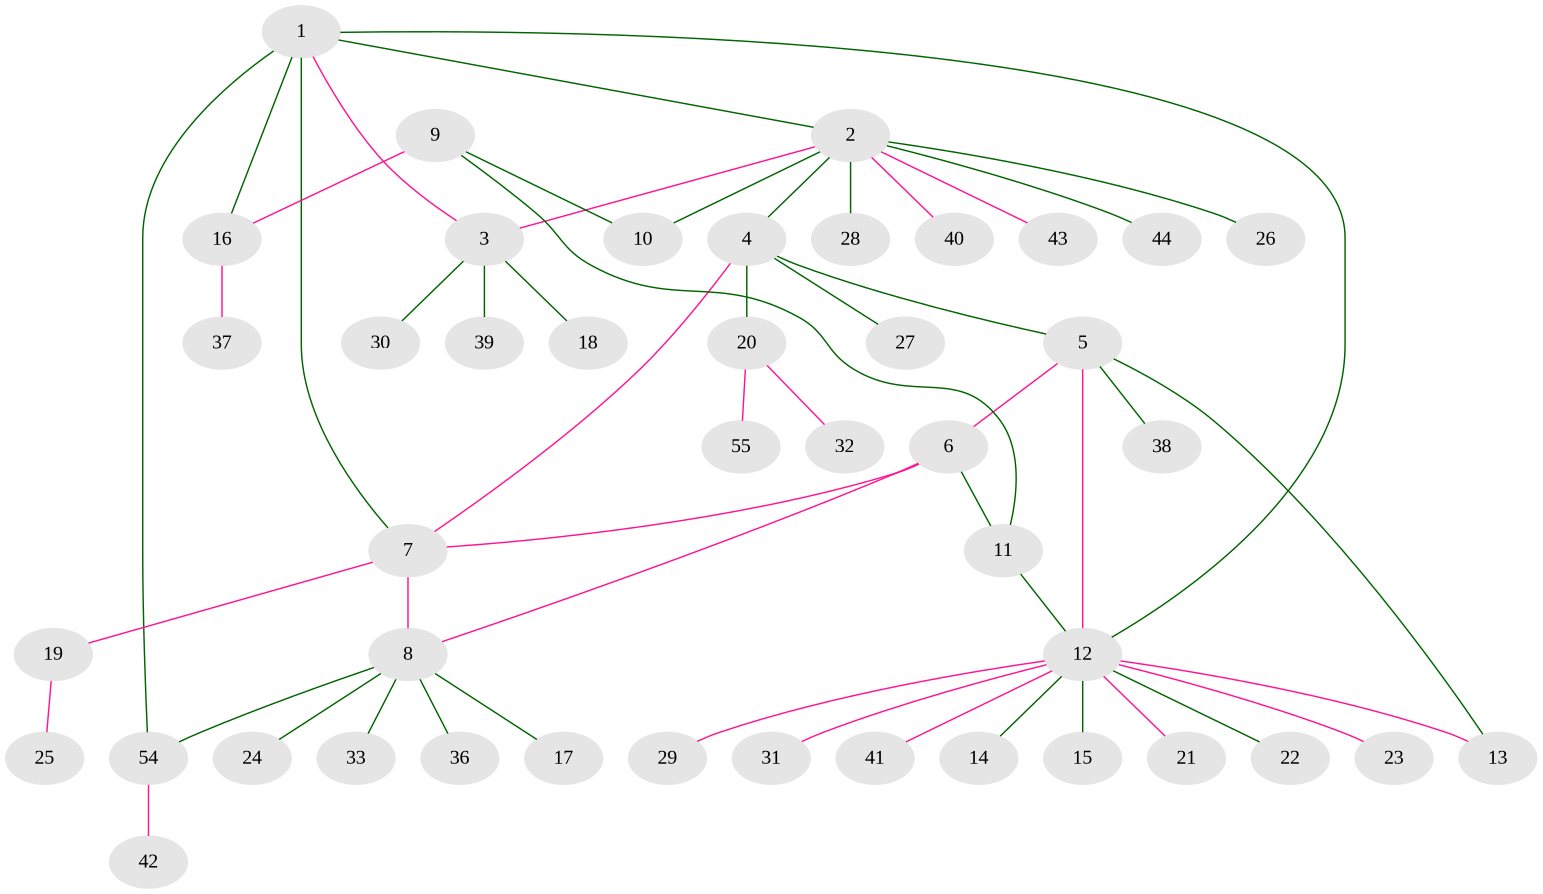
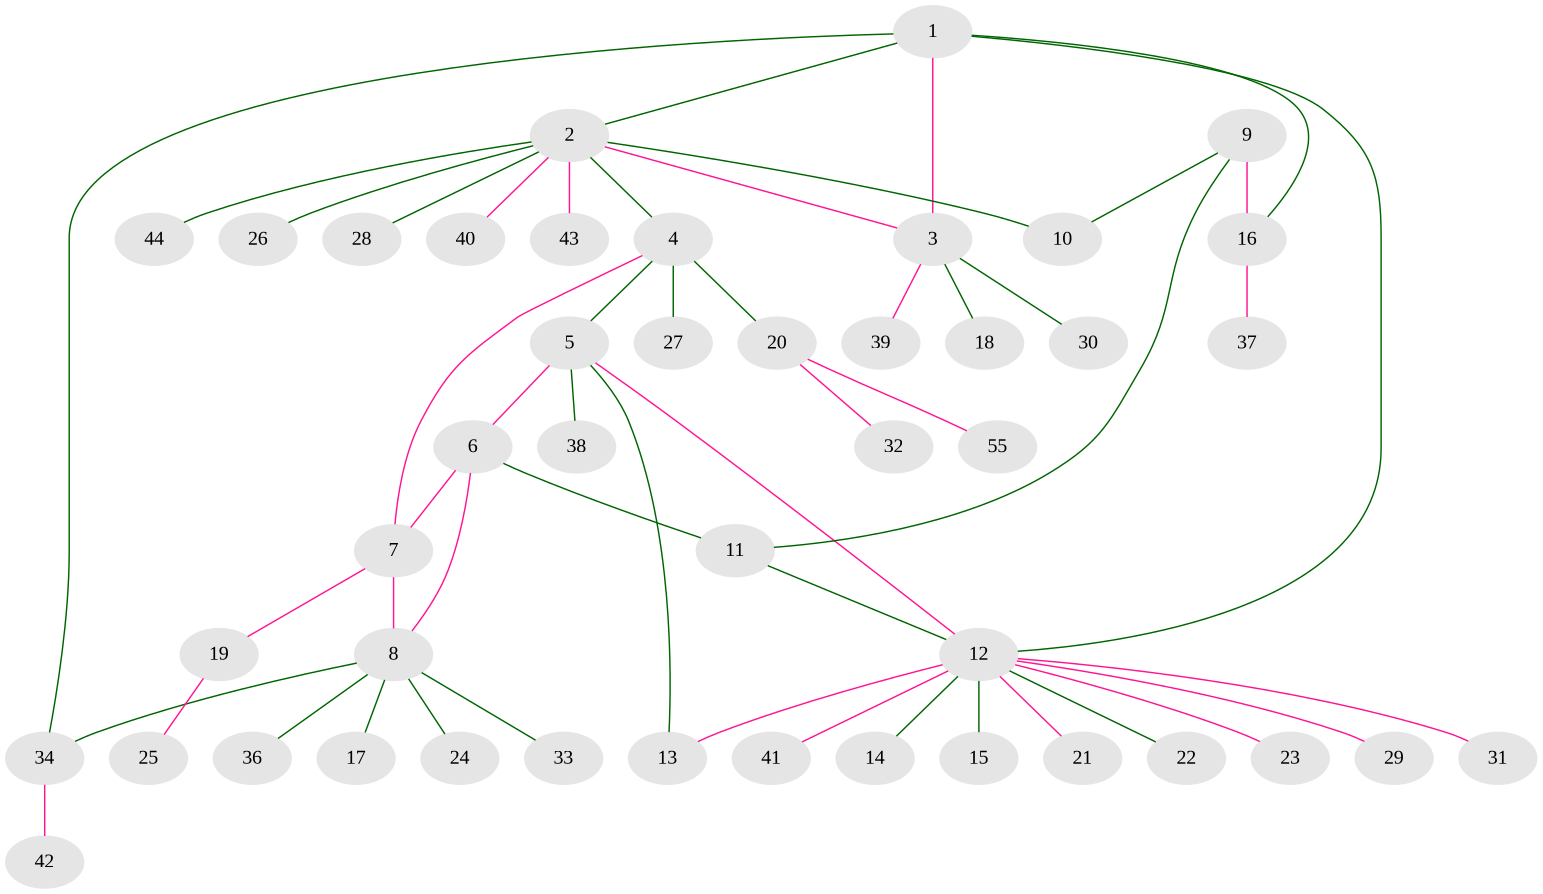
(484, 291) -> (907, 291)
(301, 305) -> none
(148, 758) -> (45, 758)
